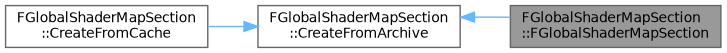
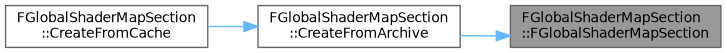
(493, 17) -> (478, 36)
